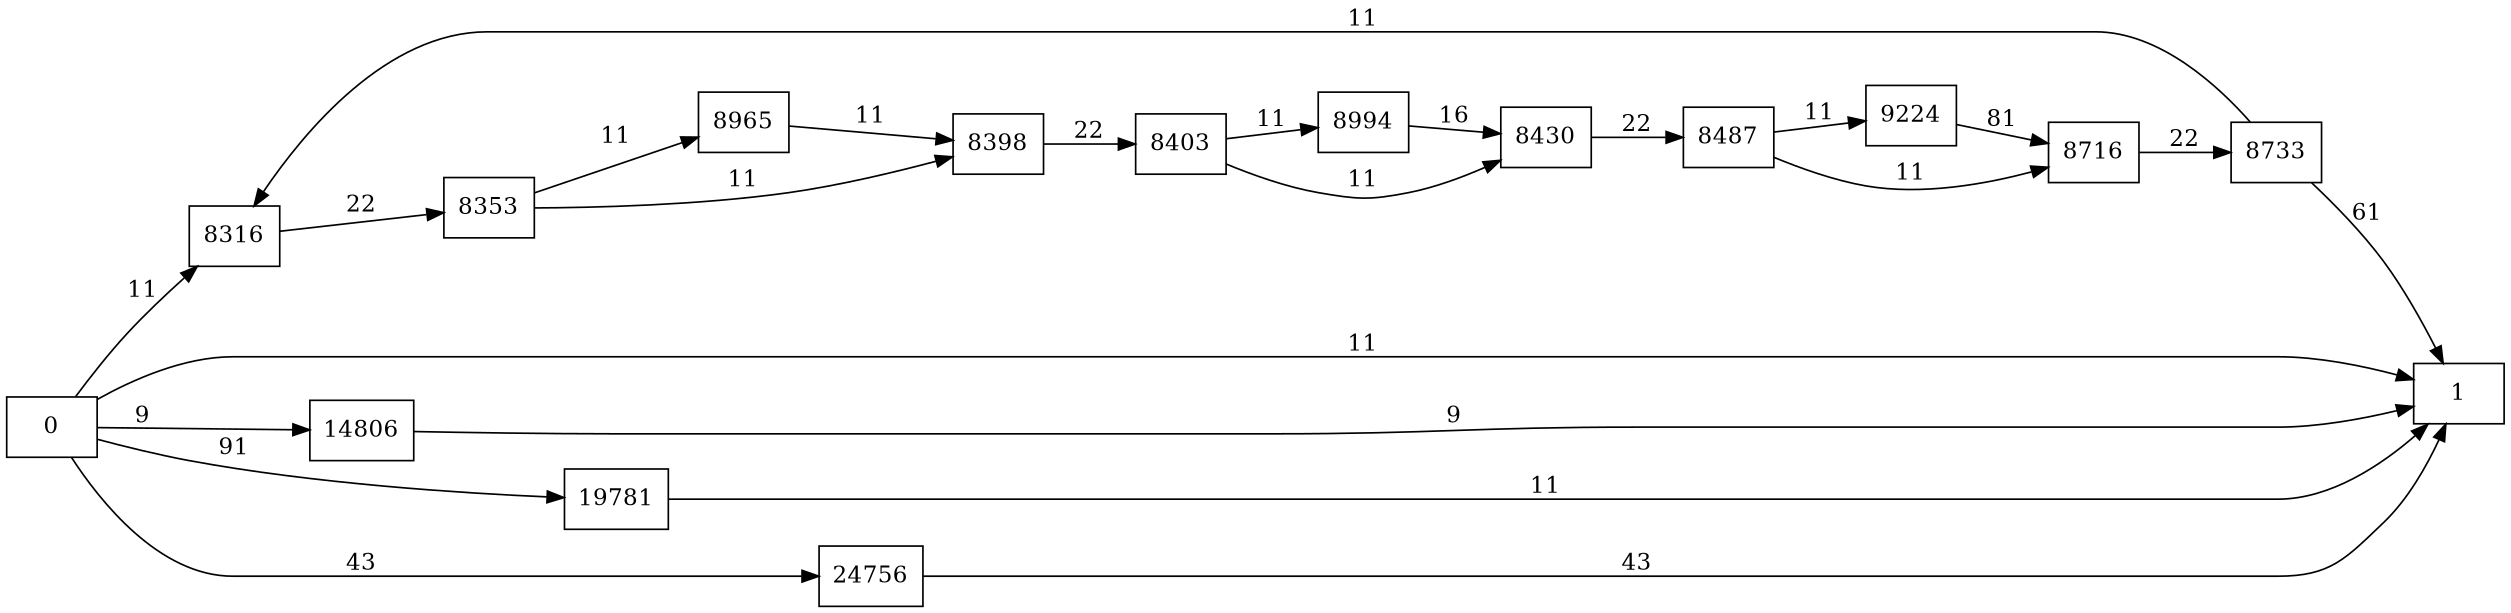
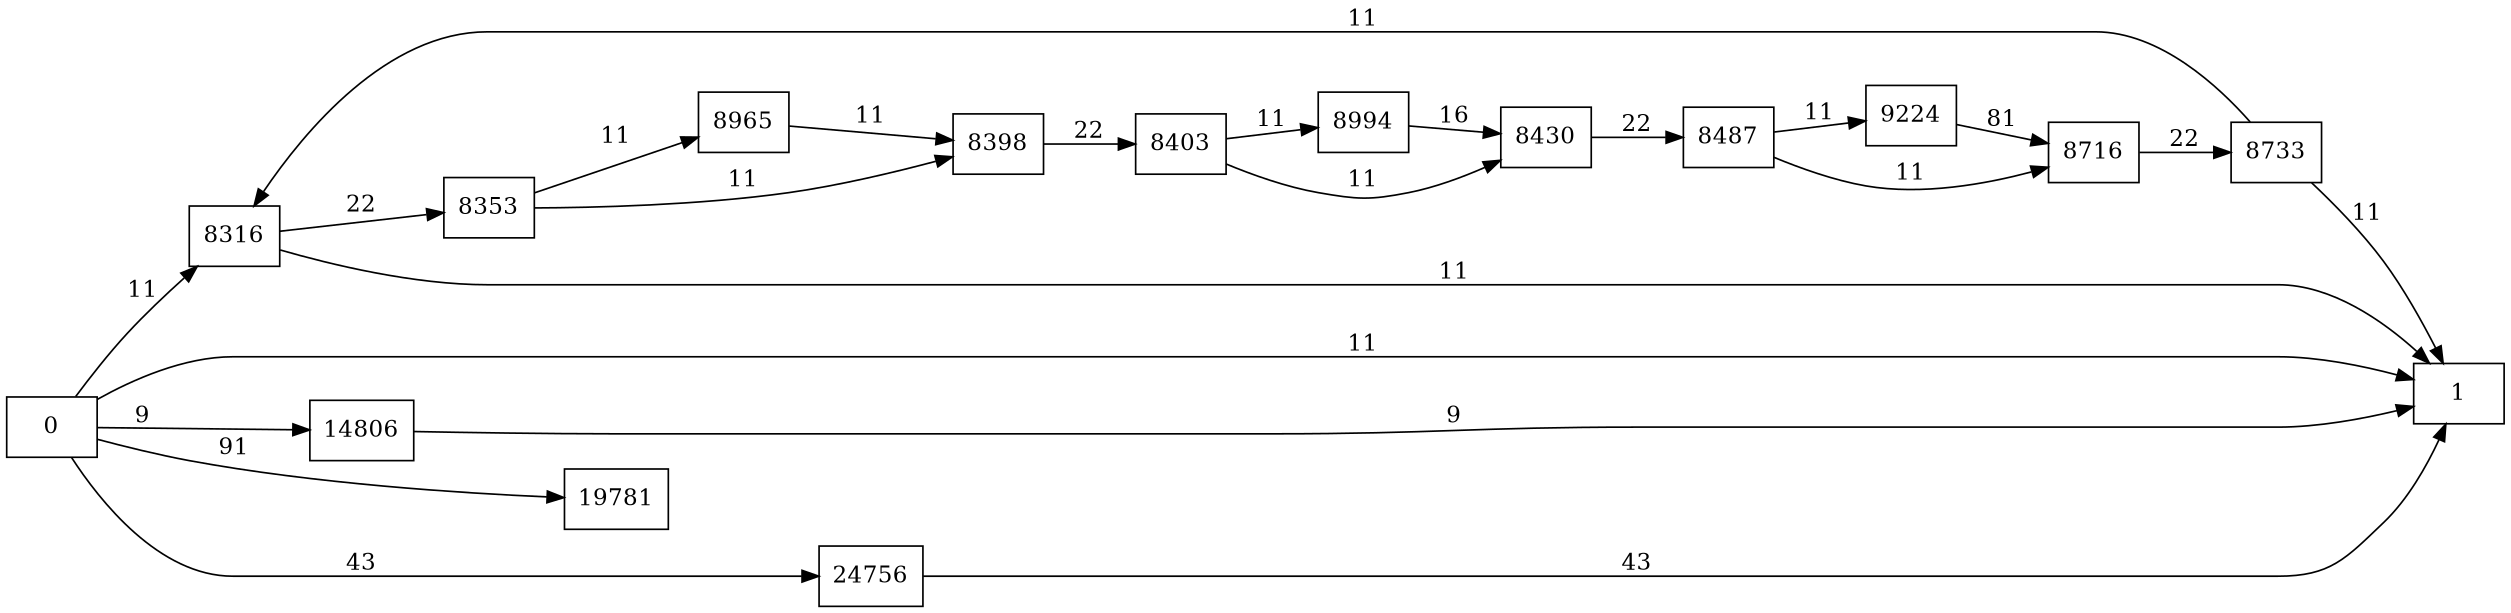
(2368, 214) -> (2368, 214)
(1551, 499) -> (1356, 285)
